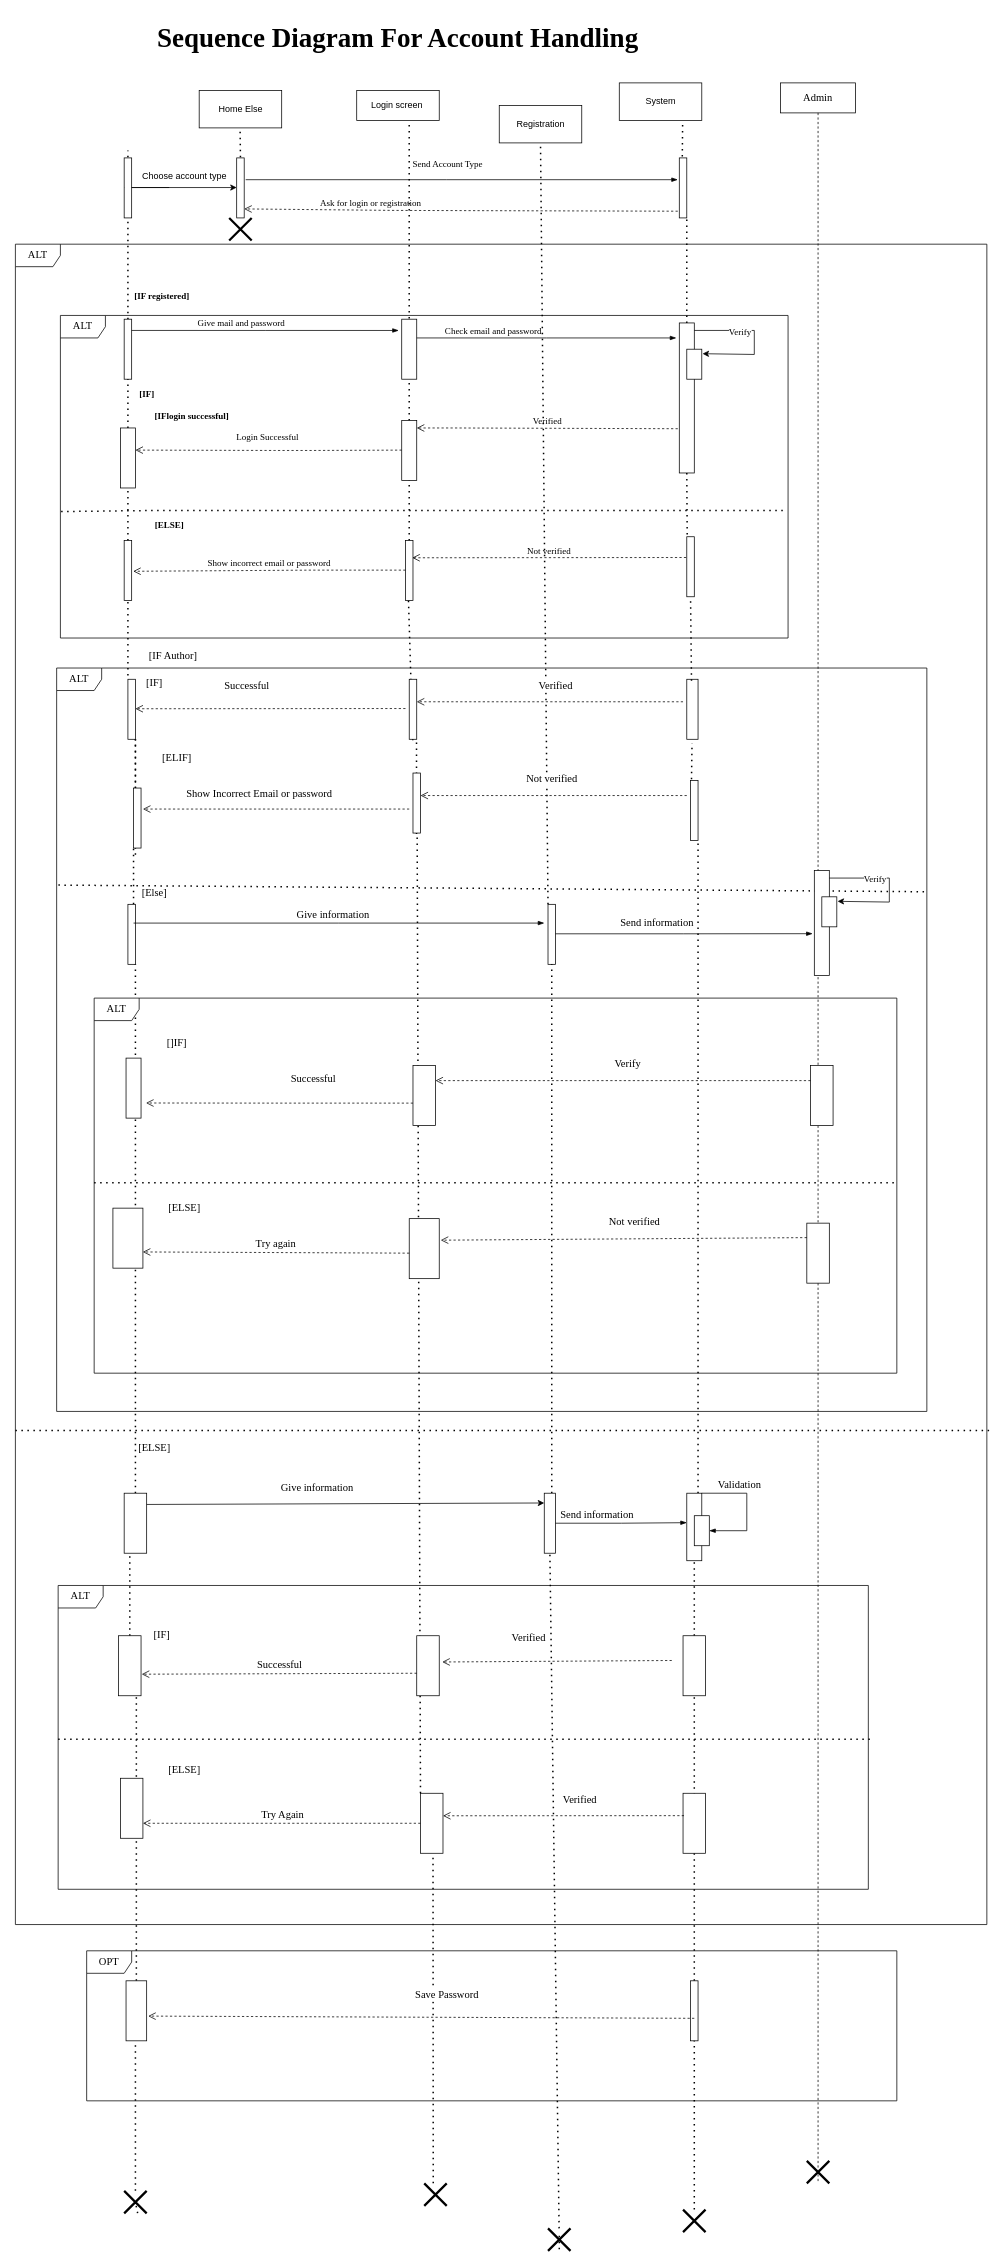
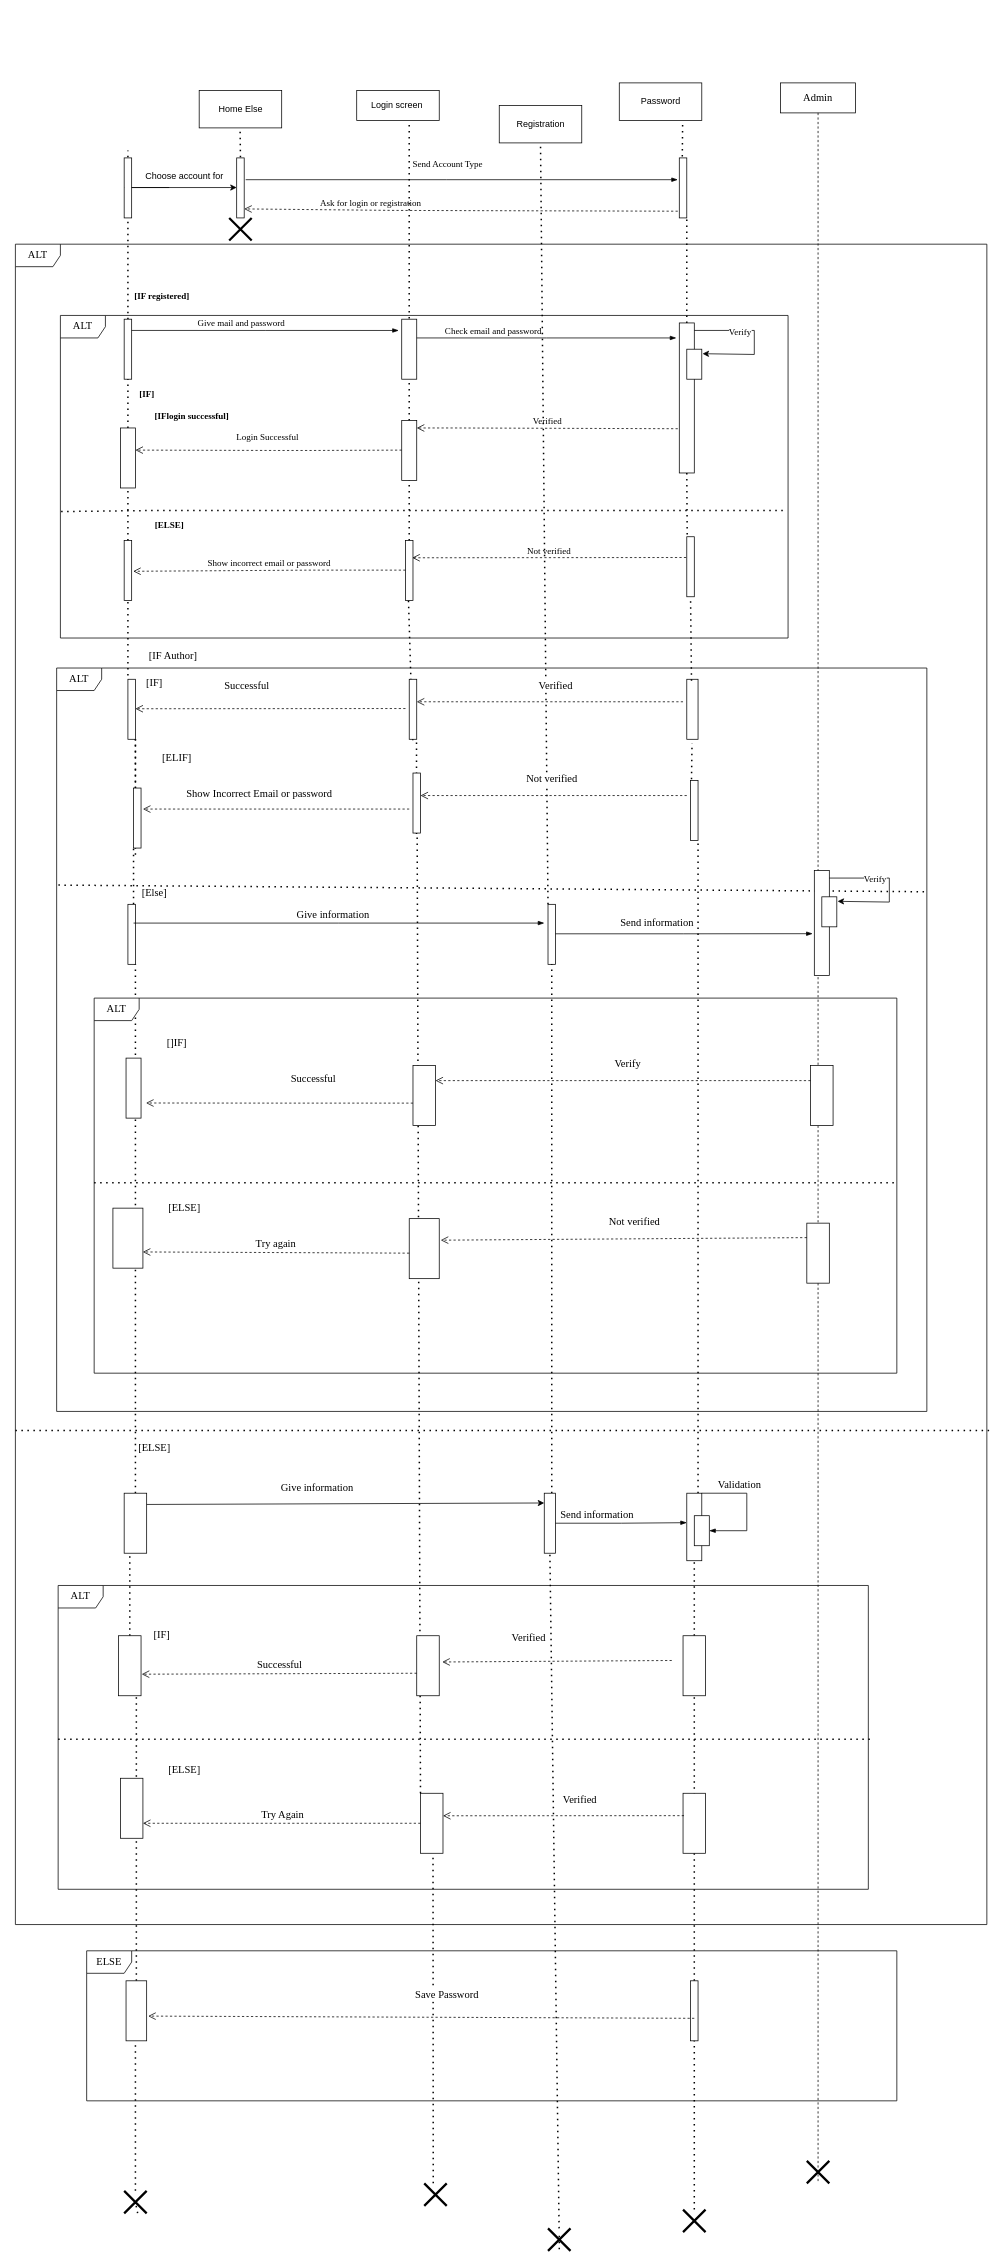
(390, 38) -> none
(661, 102) -> (661, 102)
(185, 177) -> (185, 177)
(109, 1962) -> (109, 1962)
